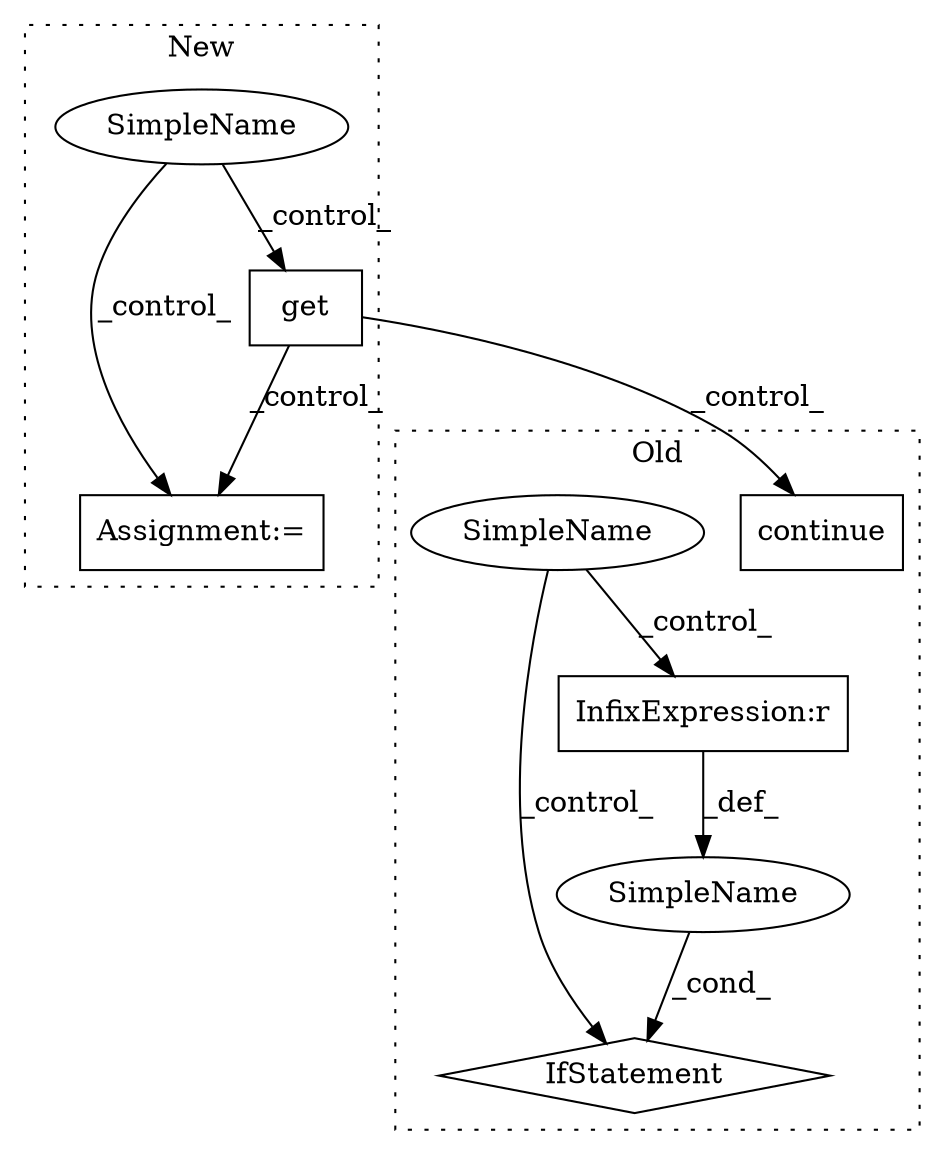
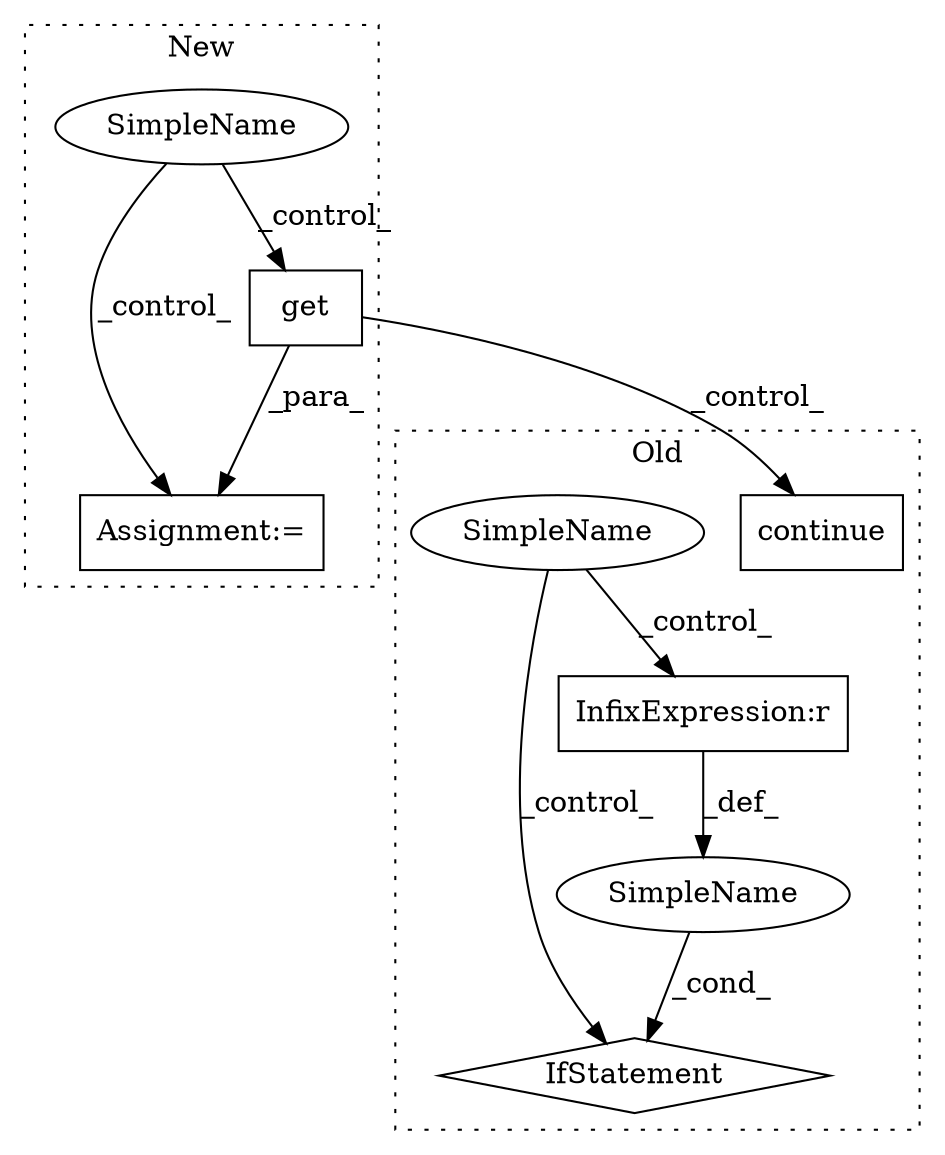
(316, 398) -> (316, 398)
